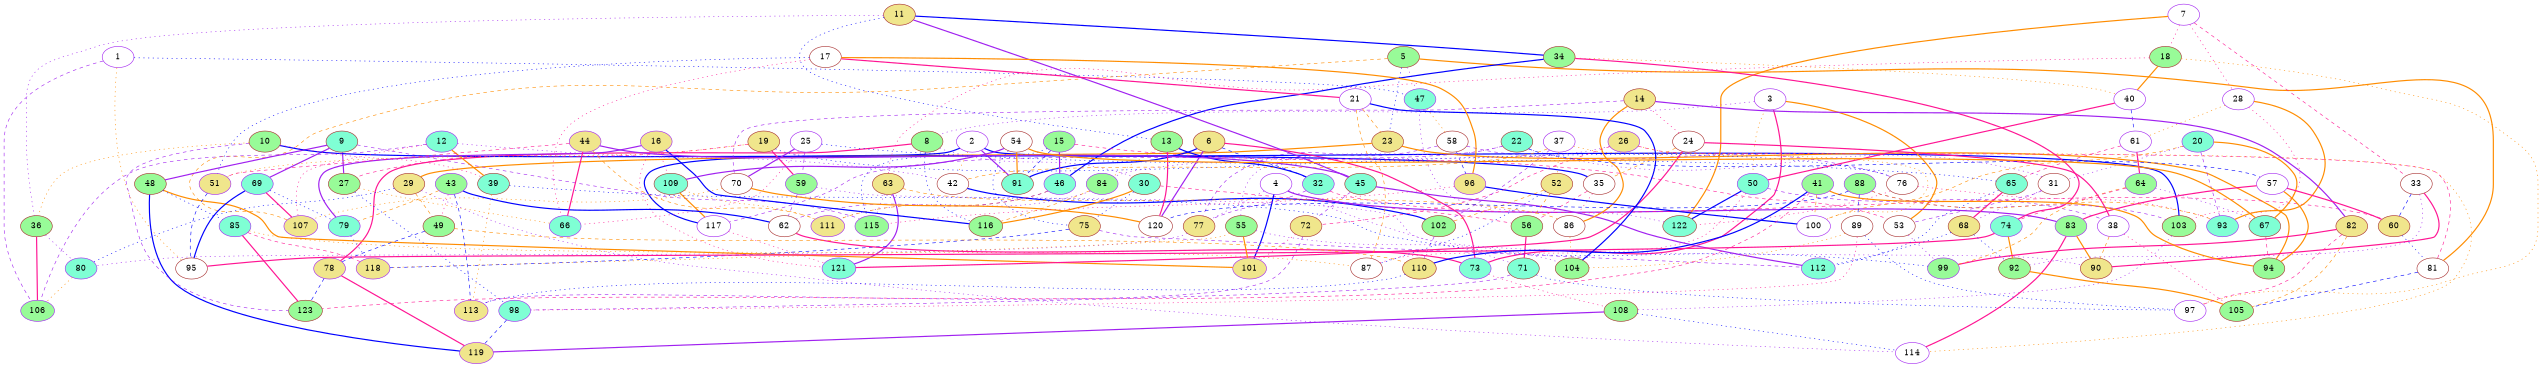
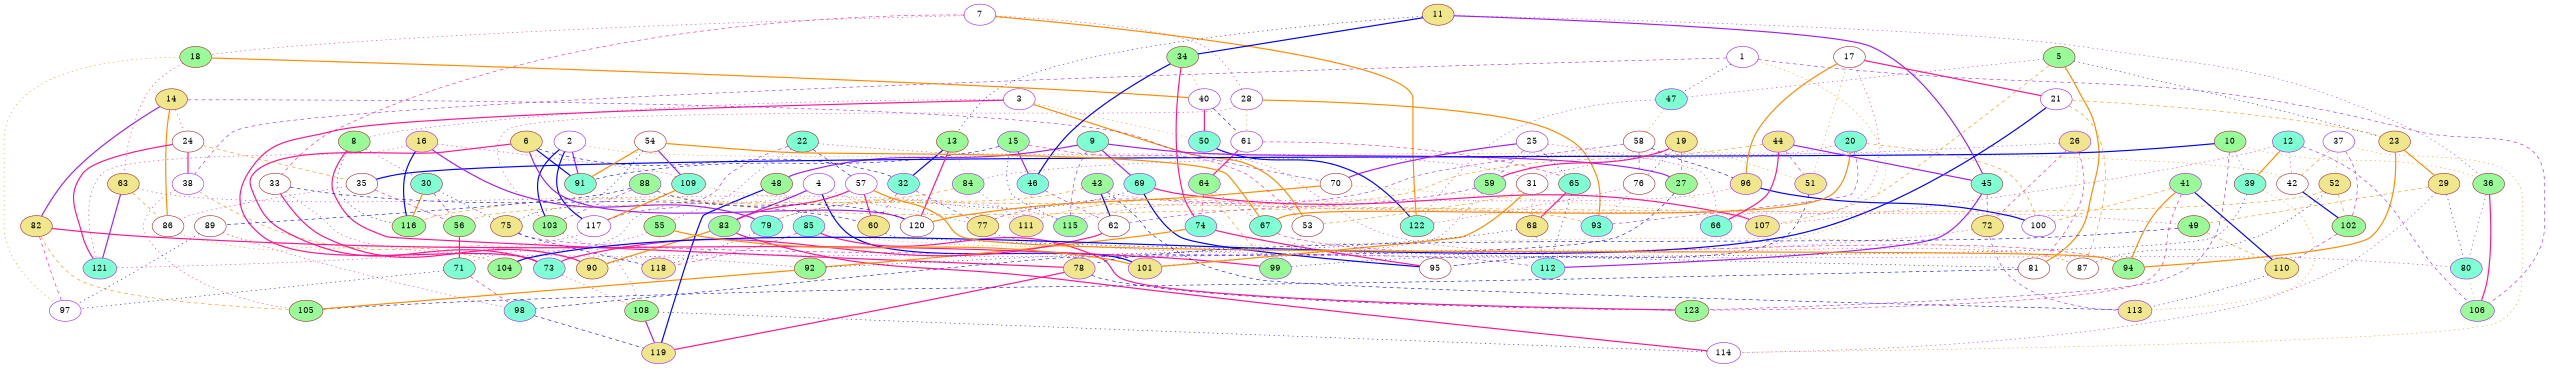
(497, 73) -> (1830, 120)
(1935, 200) -> (989, 82)
(1978, 207) -> (1393, 215)
(418, 239) -> (910, 272)
(502, 246) -> (1350, 249)
